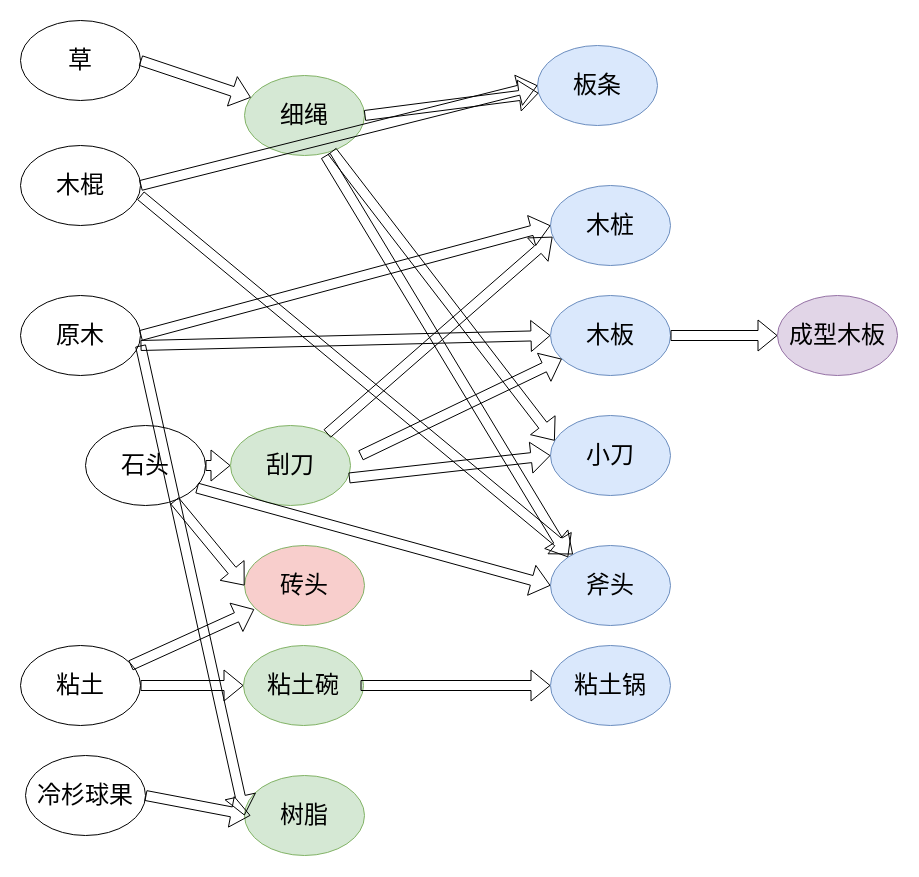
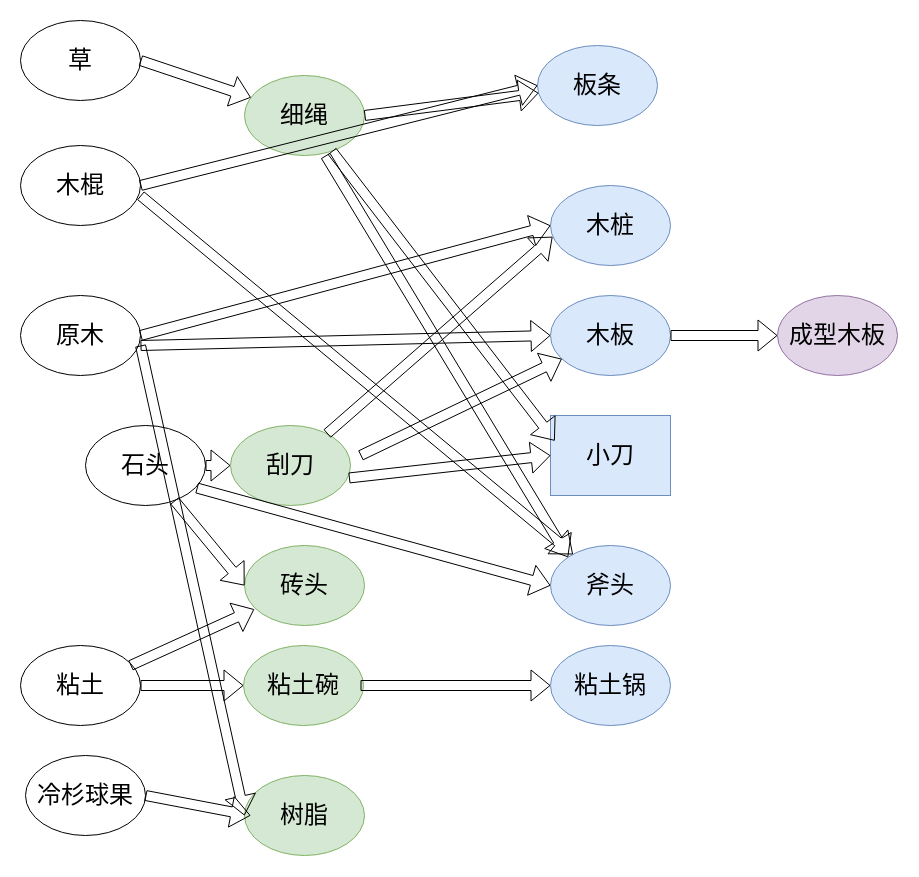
(611, 456) -> (611, 456)
(305, 586) -> (305, 586)
